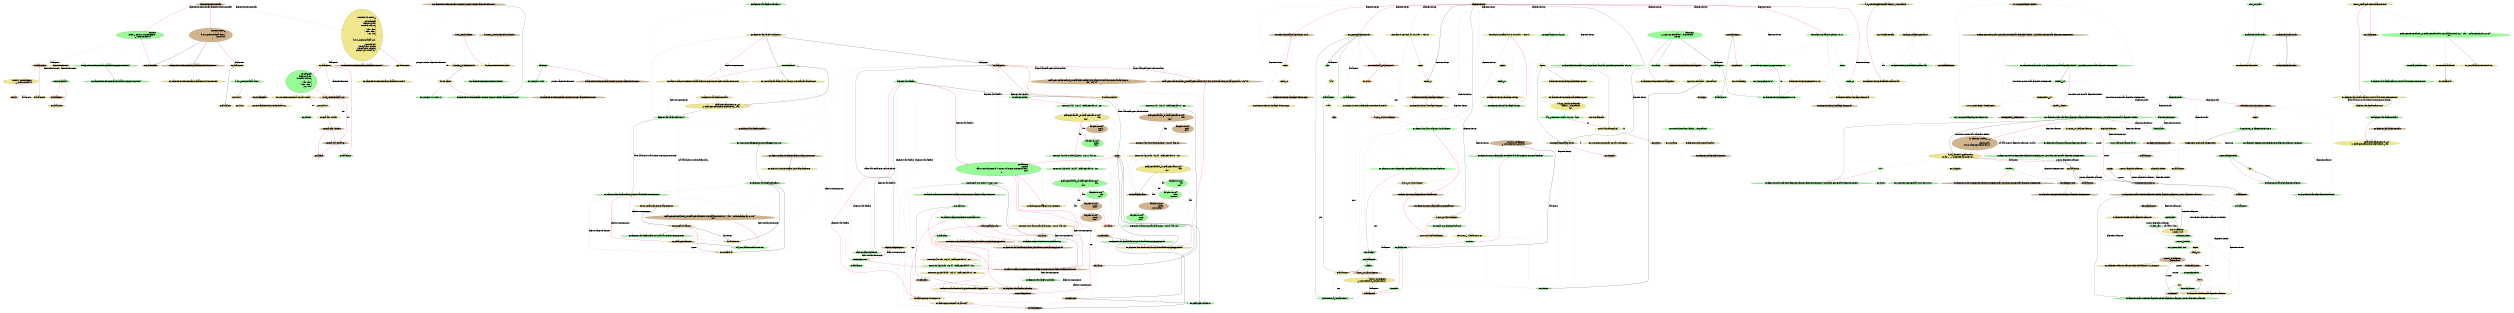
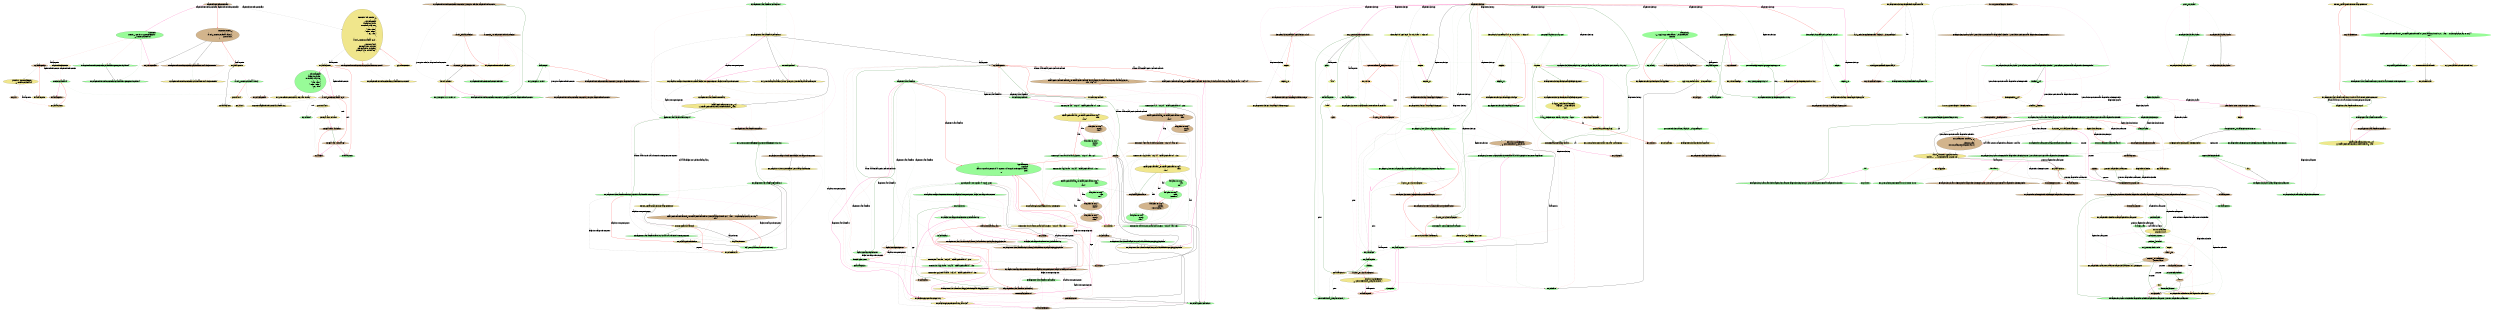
(1886, 35) -> none
